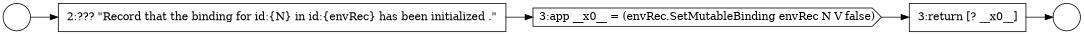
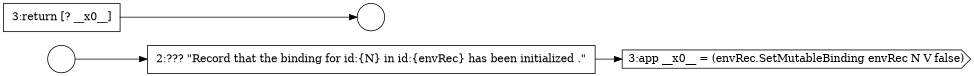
(891, 17) -> none
